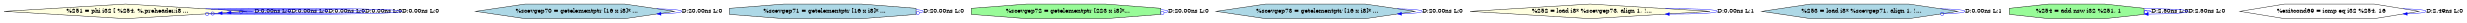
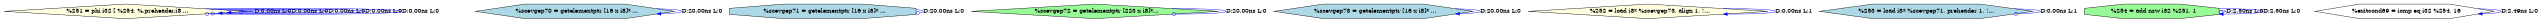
(1066, 11) -> (1095, 11)
(1860, 11) -> (1926, 11)
